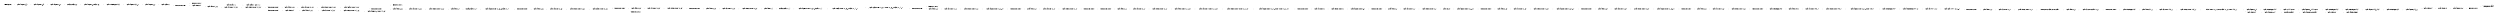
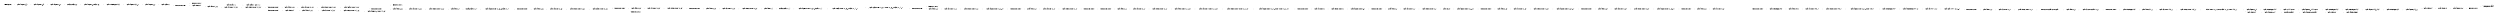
(1738, 9) -> none
(2050, 10) -> (2050, 10)
